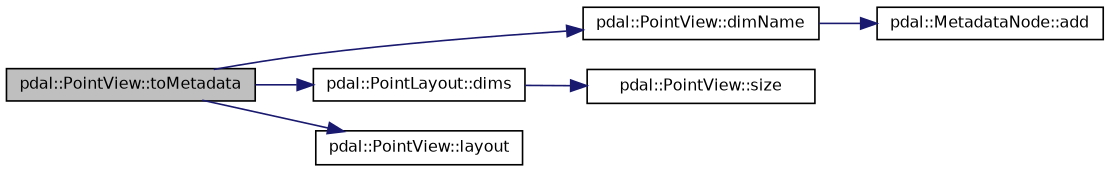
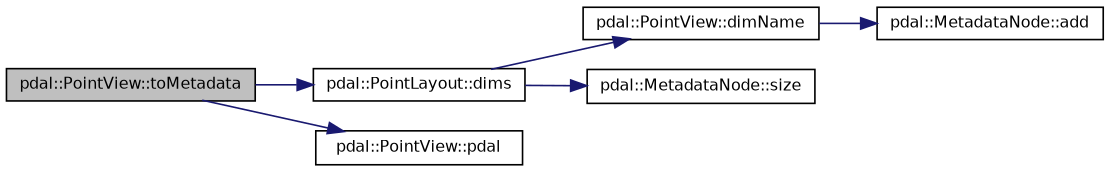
(390, 46) -> (552, 56)
(701, 86) -> (701, 86)
(419, 148) -> (419, 148)
